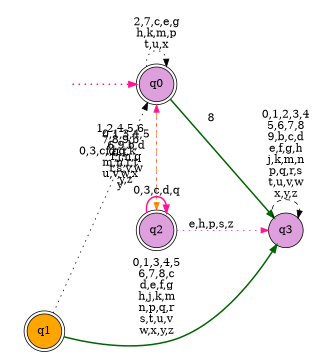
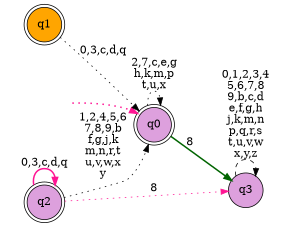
(157, 154) -> none
(157, 161) -> (112, 185)
(211, 225) -> (154, 188)
(185, 335) -> none
